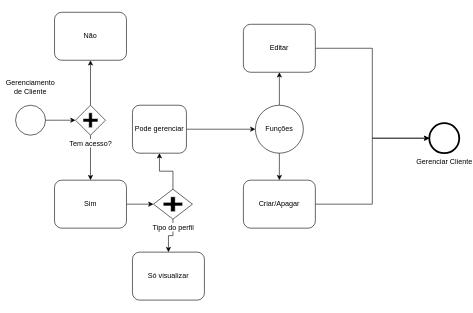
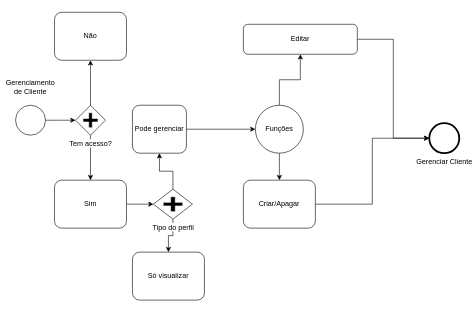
(279, 48) -> (300, 39)
